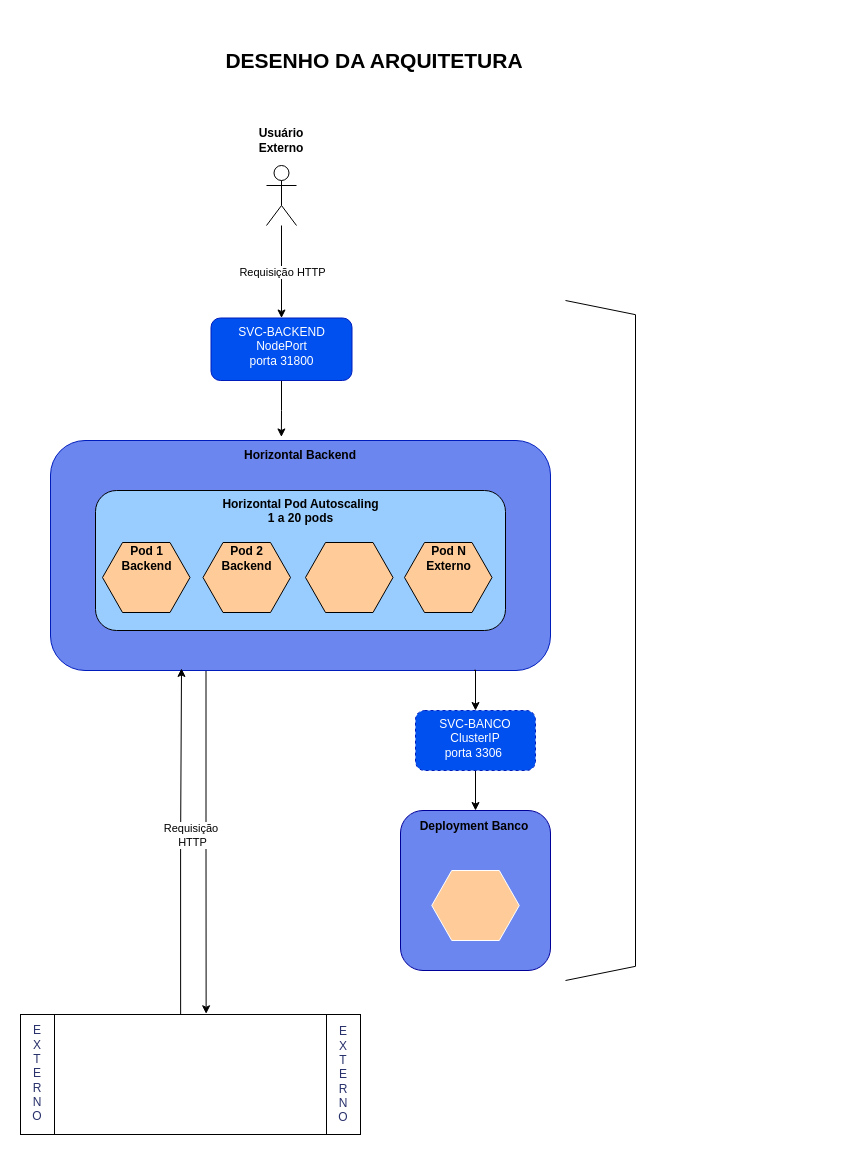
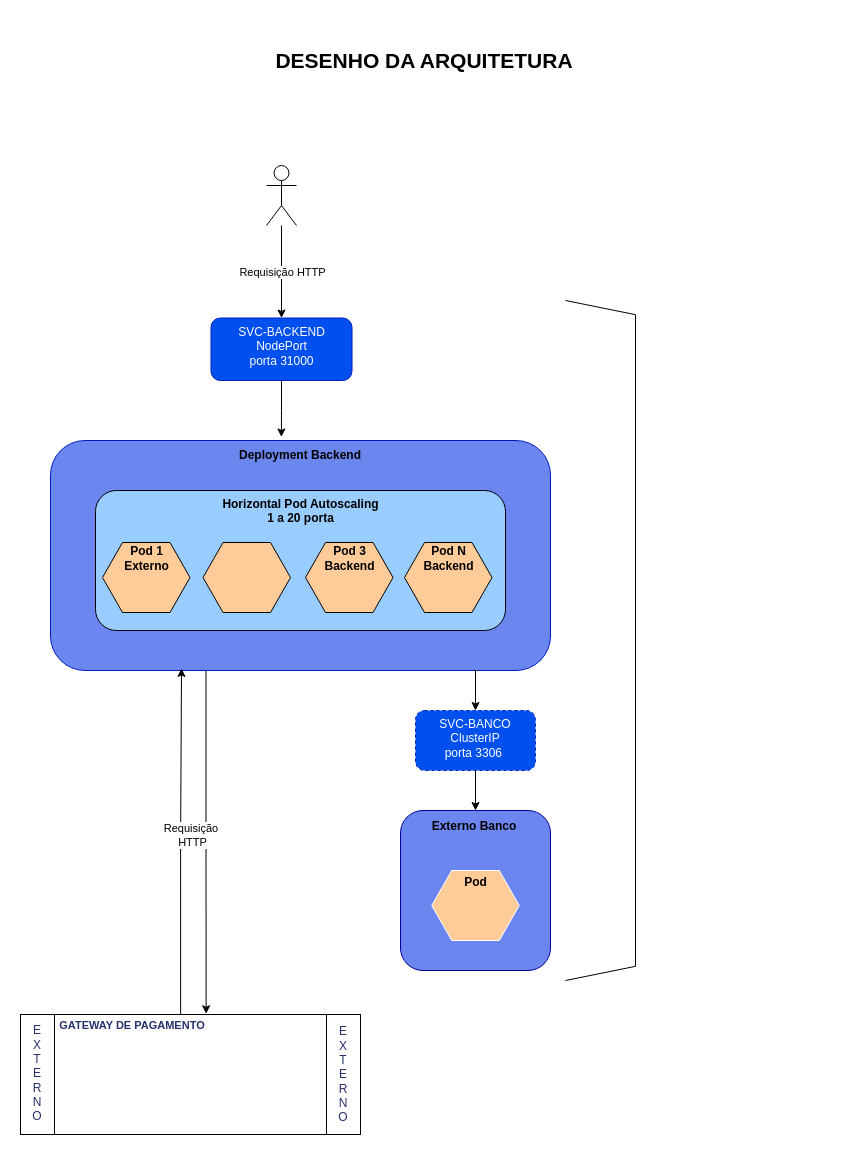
(375, 61) -> (425, 61)
(282, 141) -> none
(282, 347) -> (282, 347)
(301, 456) -> (301, 456)
(301, 512) -> (301, 512)
(147, 559) -> (147, 559)
(247, 559) -> none
none -> (349, 559)
(449, 559) -> (449, 559)
(475, 827) -> (475, 827)
none -> (476, 883)
none -> (133, 1026)
